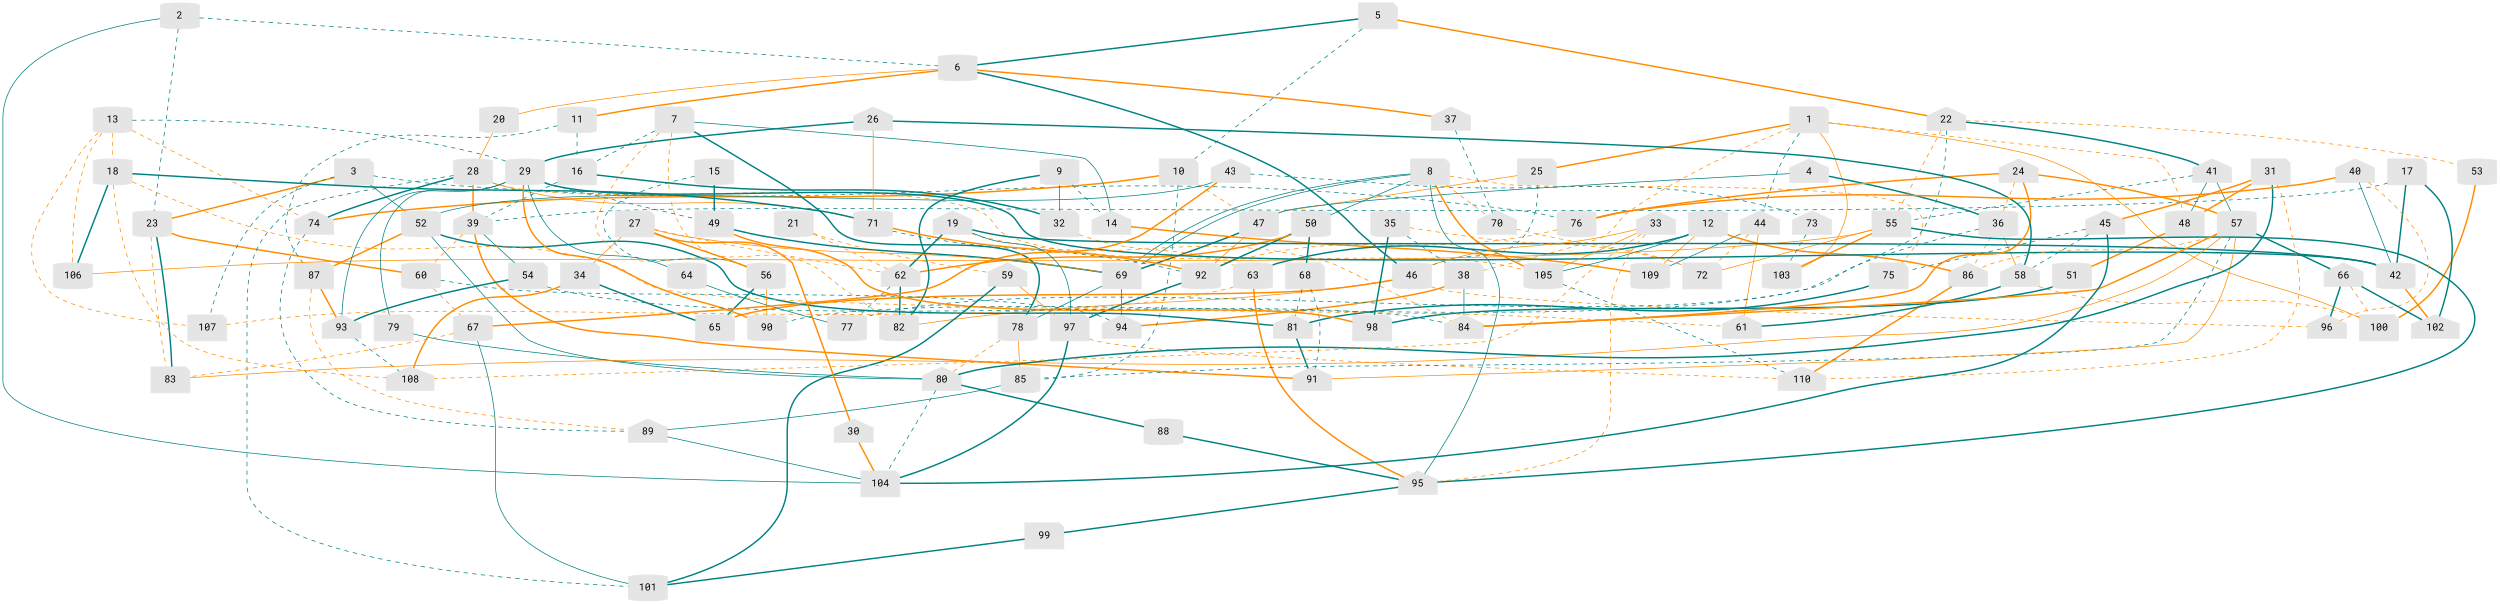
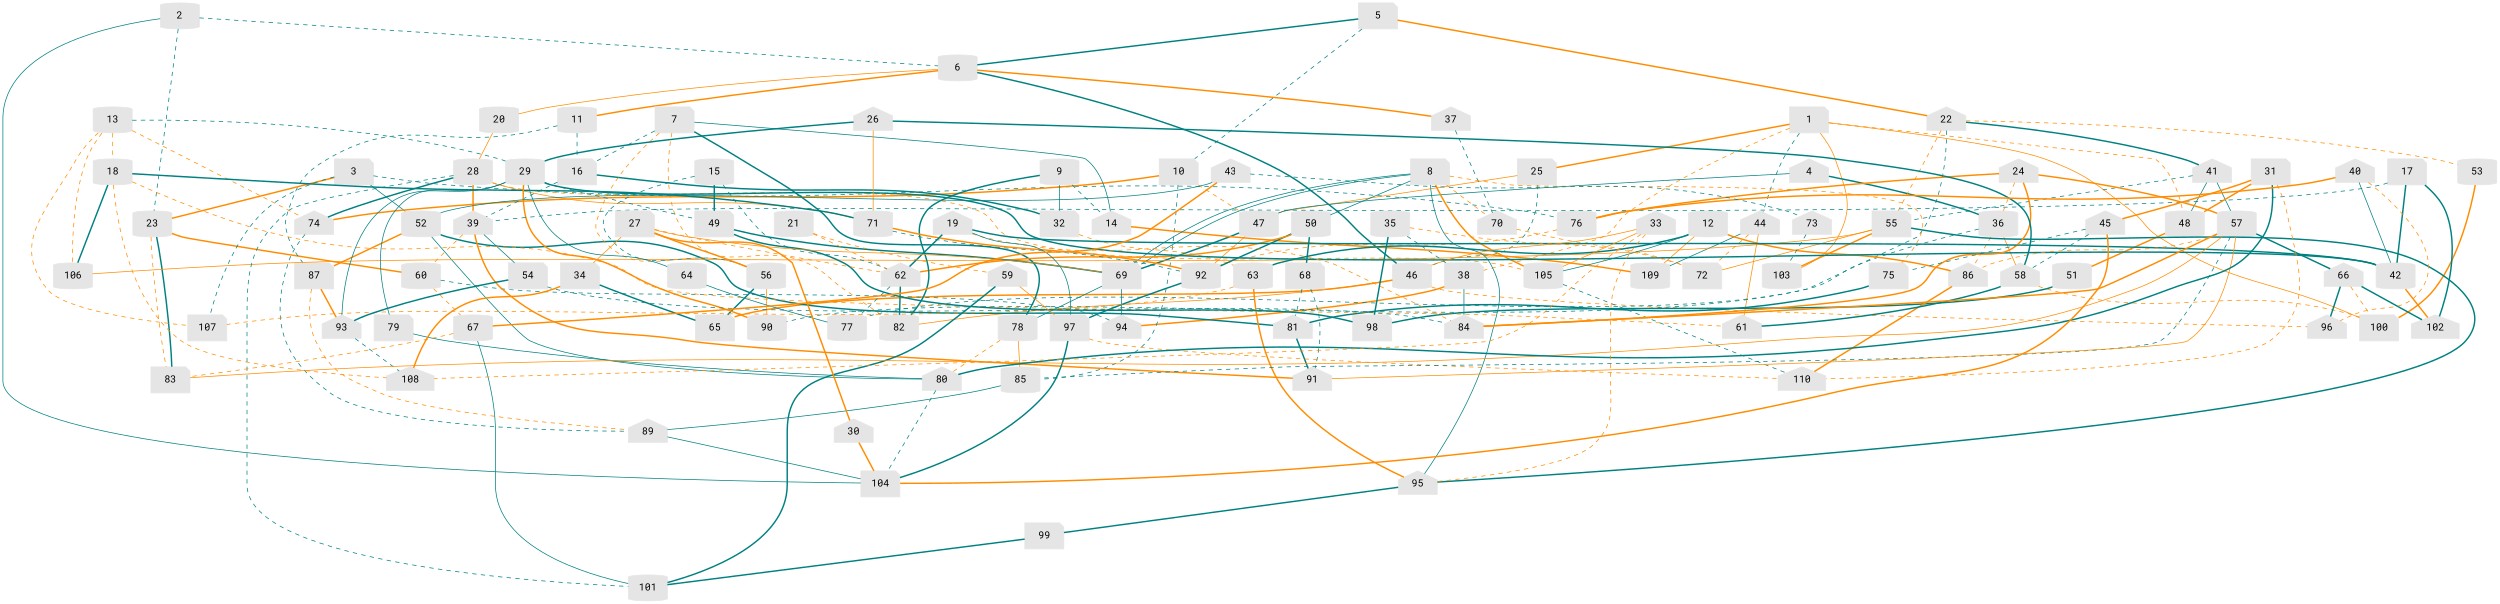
none -> (760, 230)
(879, 290) -> (879, 290)
(1164, 432) -> none
(1544, 444) -> (1544, 444)
